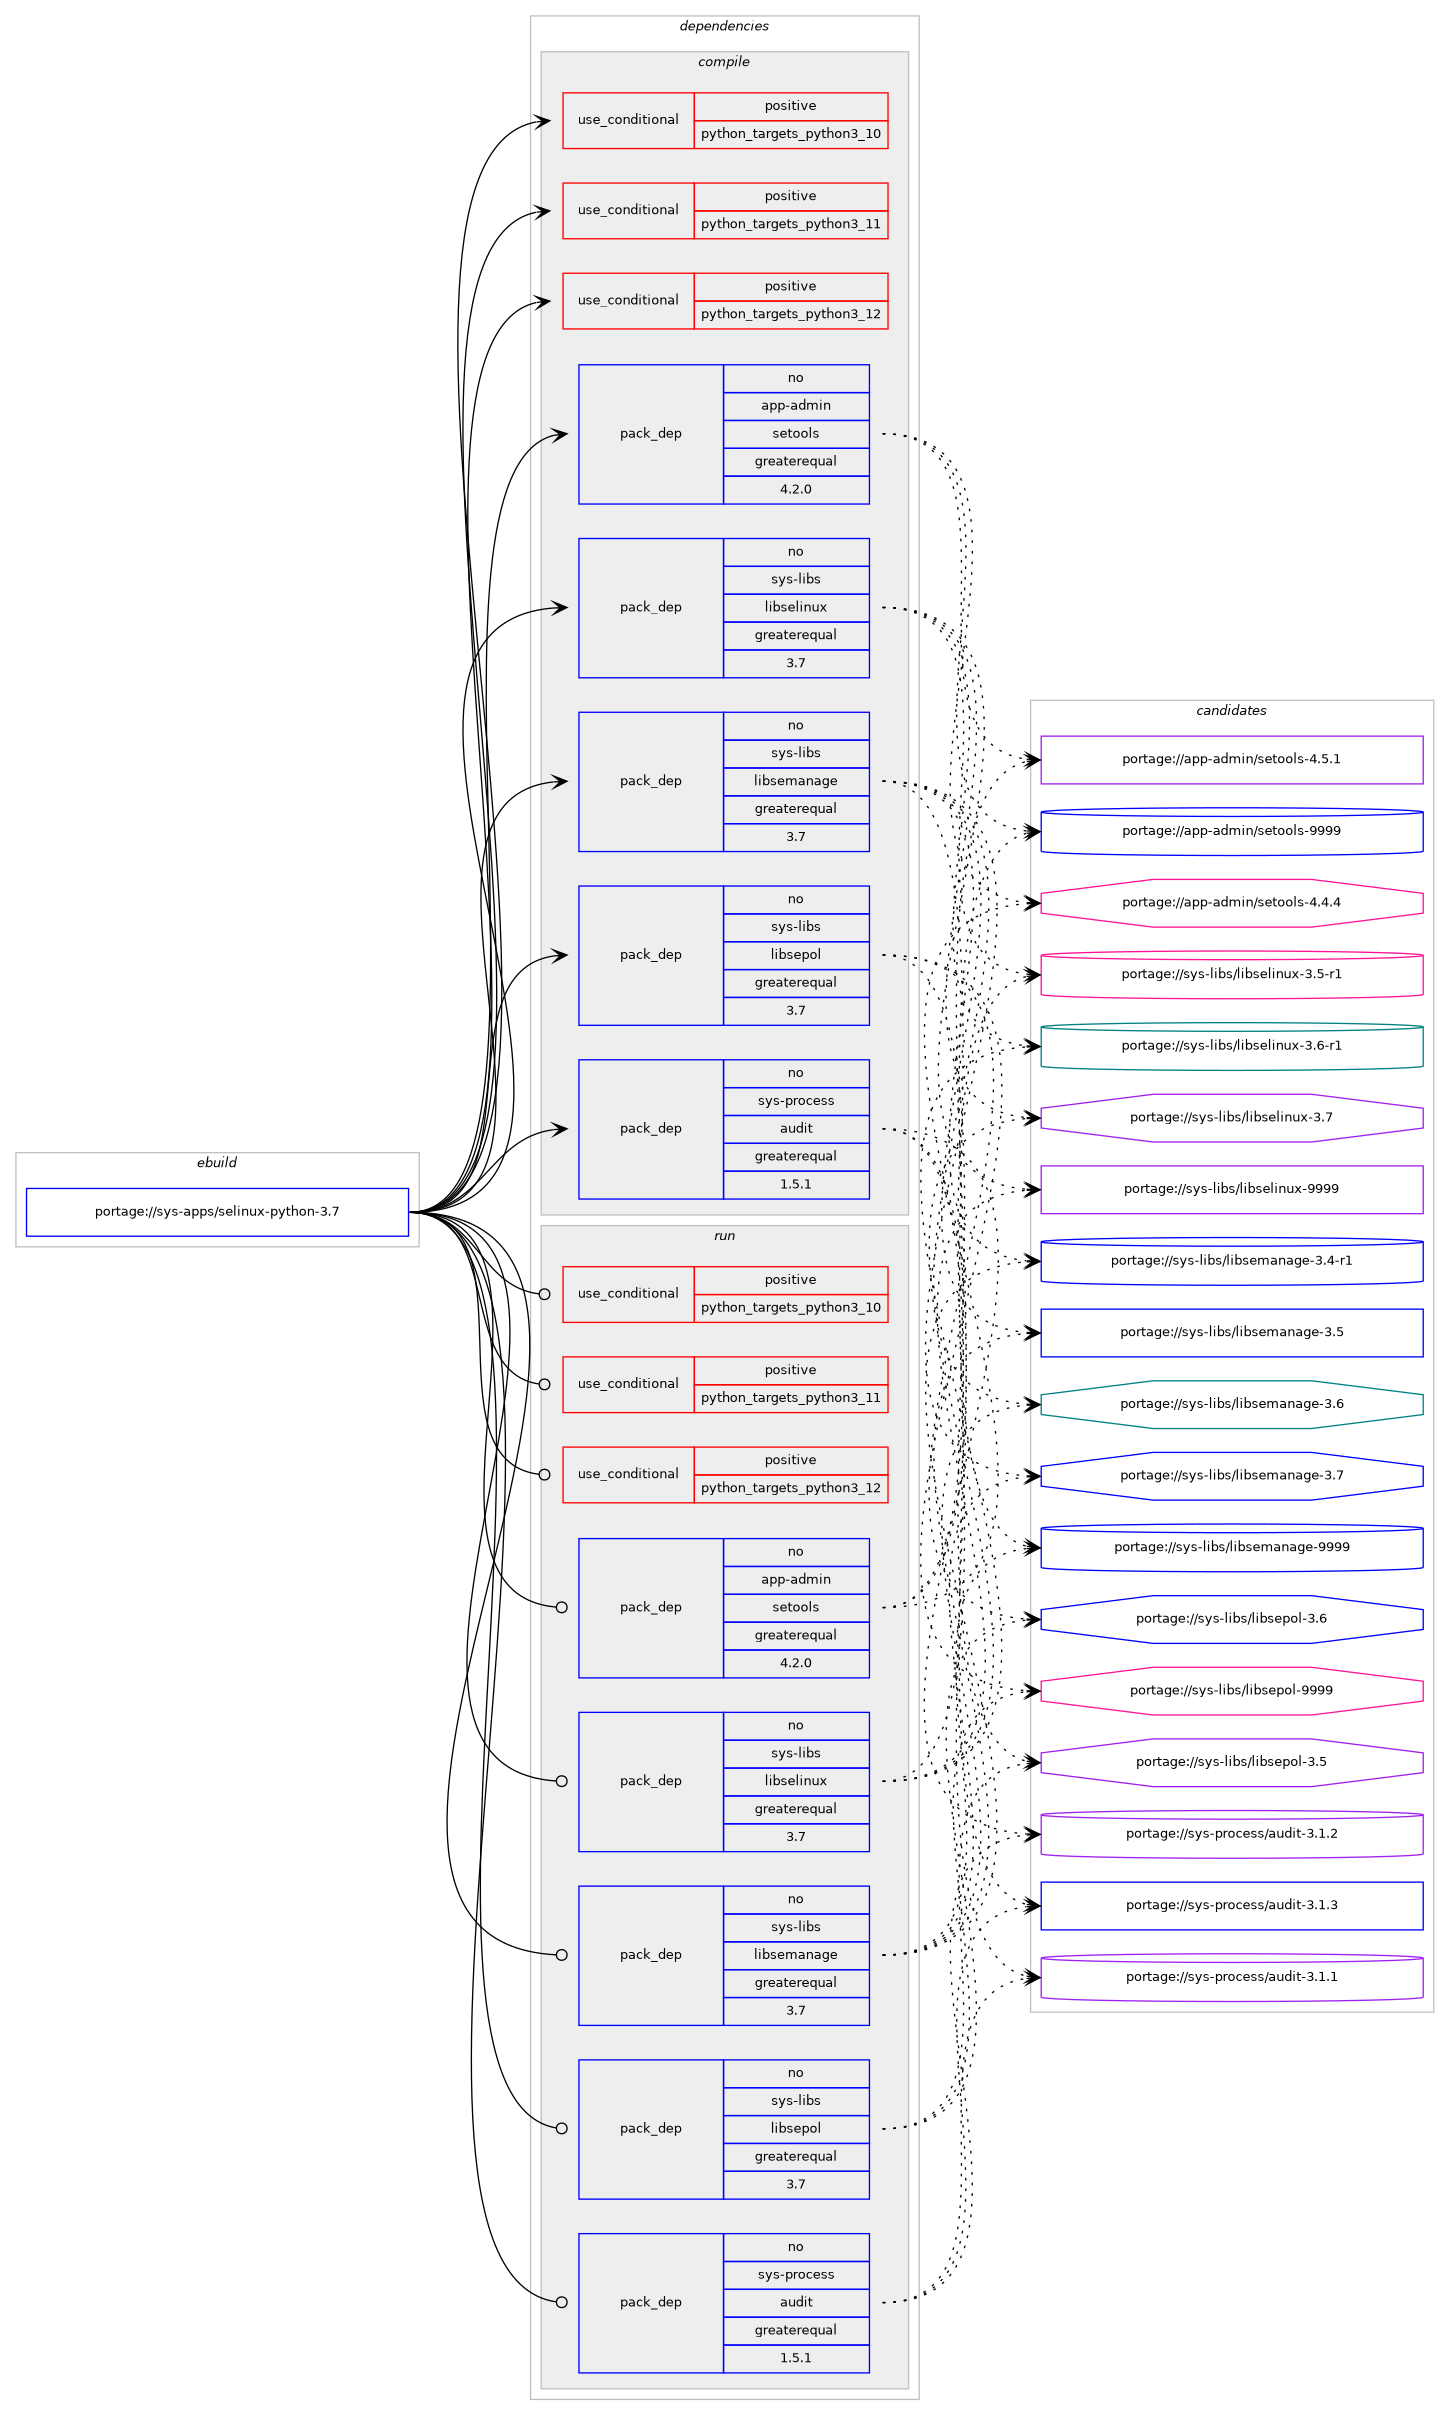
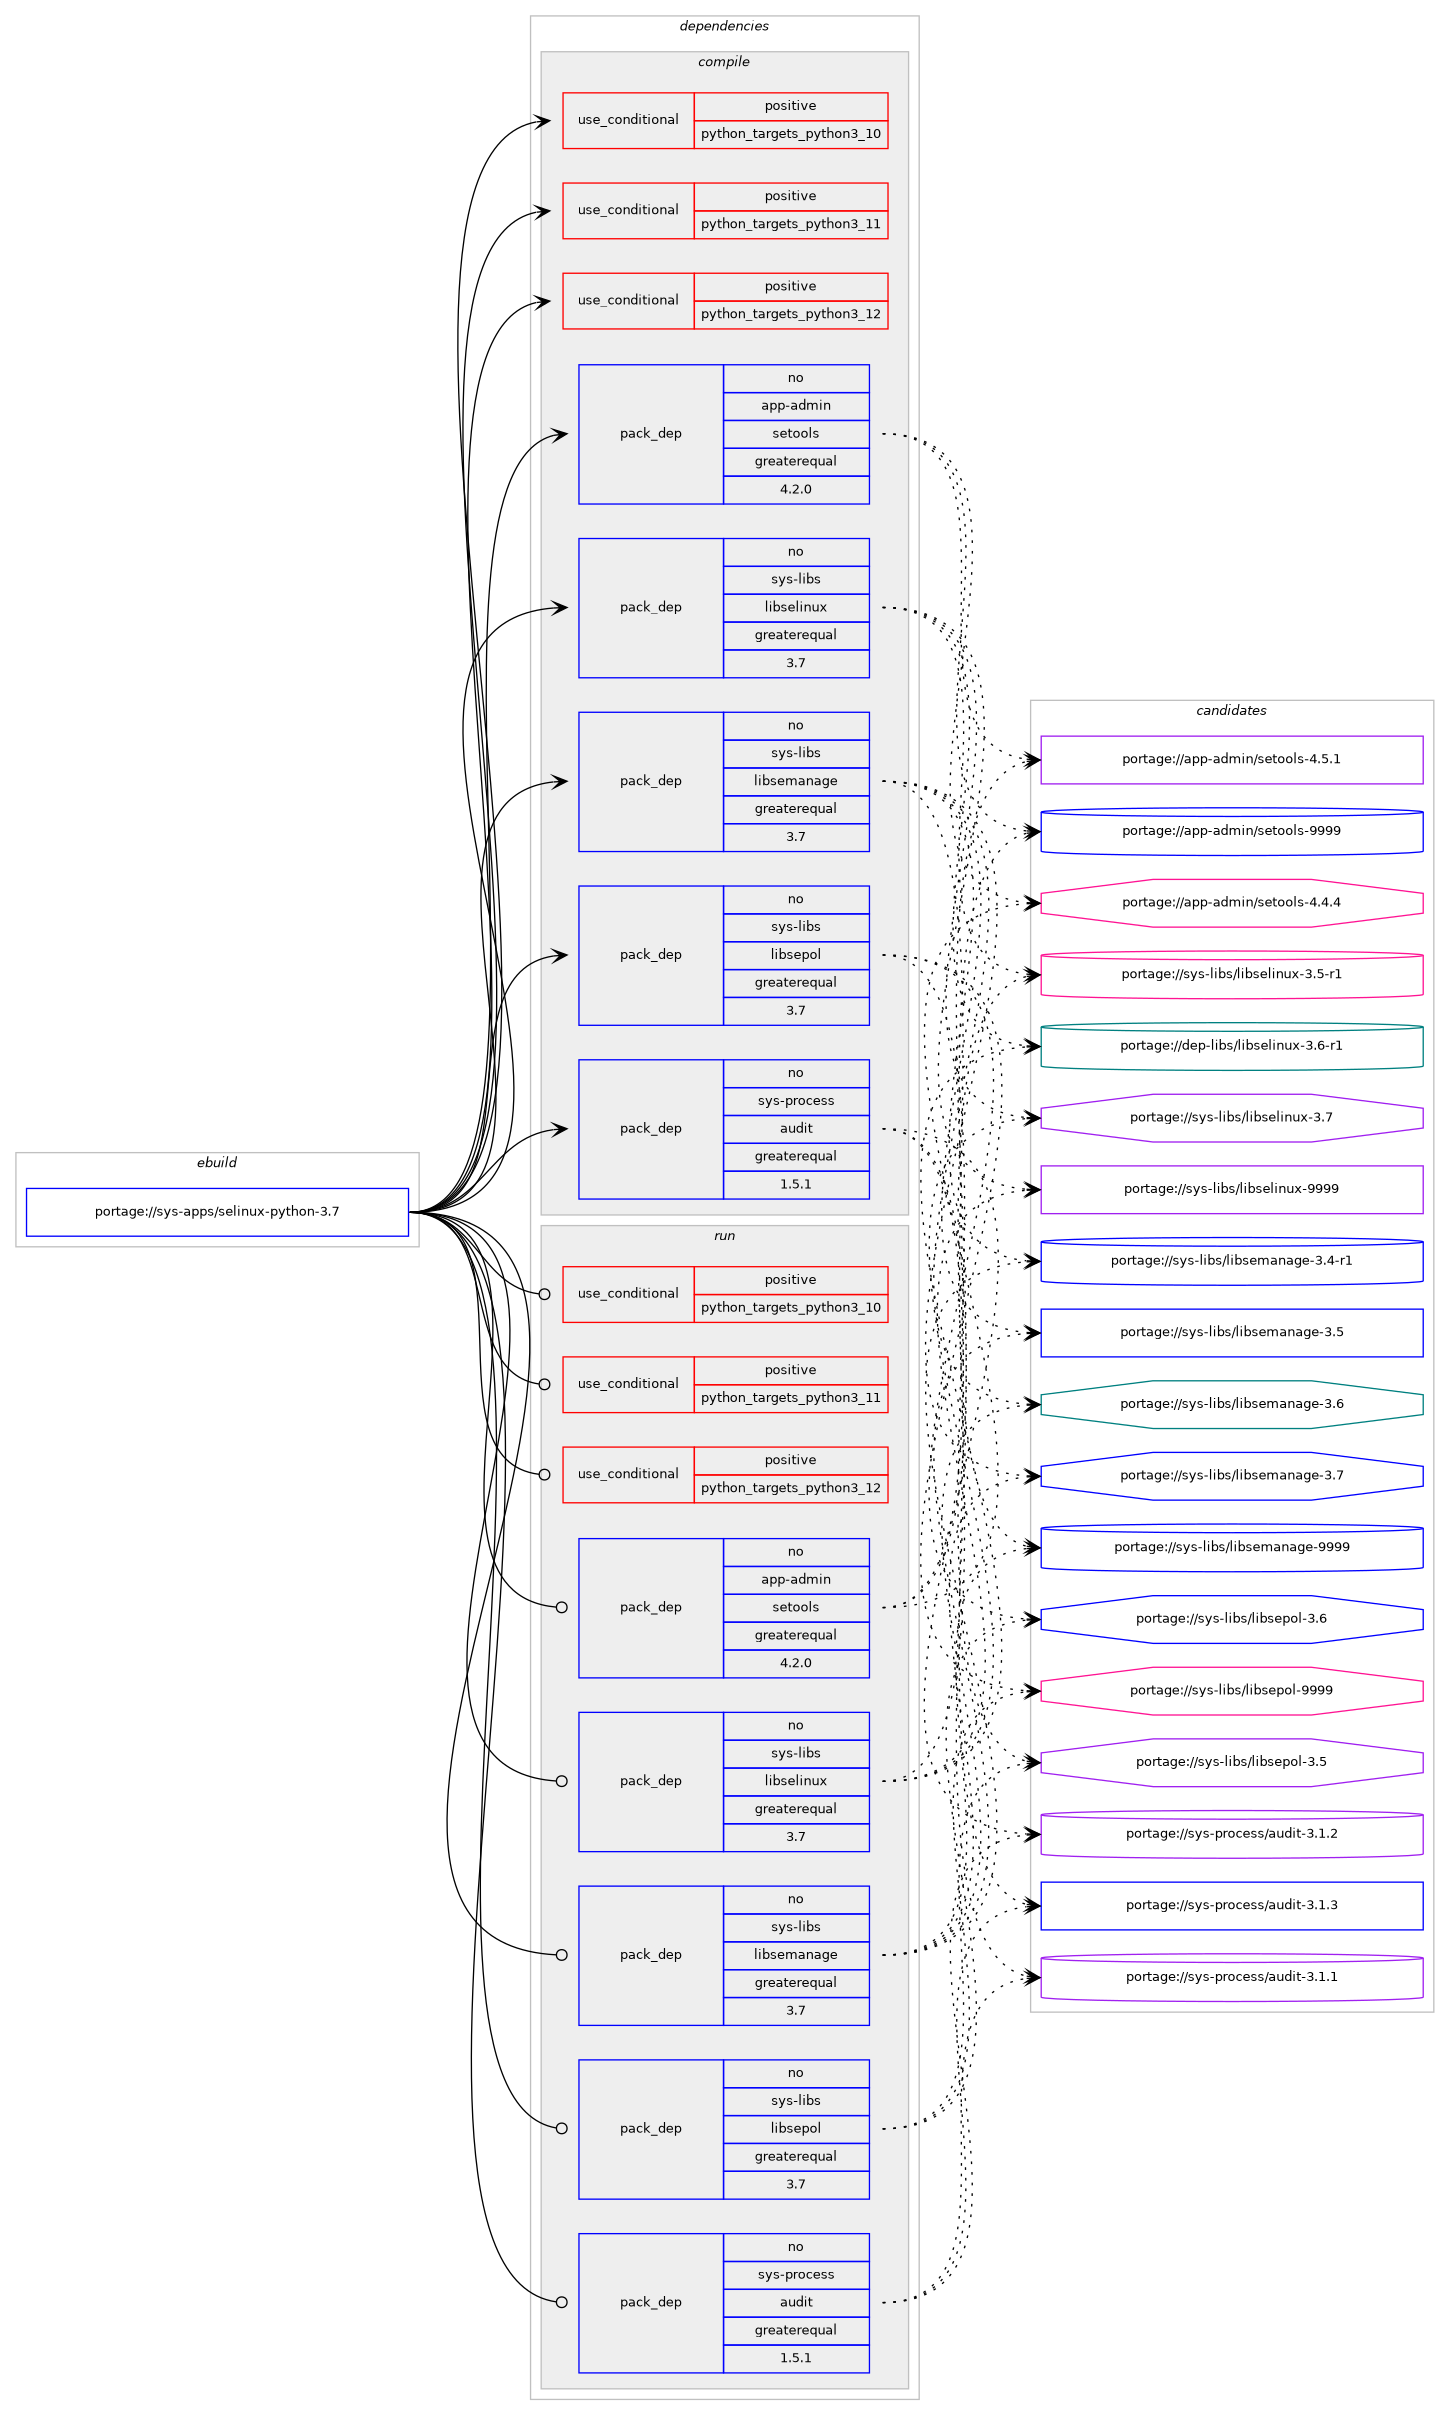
(1232, 1047) -> (1232, 1047)
